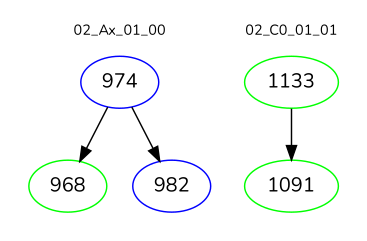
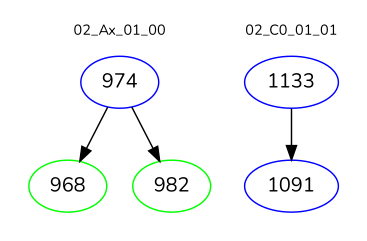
(291, 82) -> (291, 82)
(172, 186) -> (172, 186)
(291, 186) -> (291, 186)
